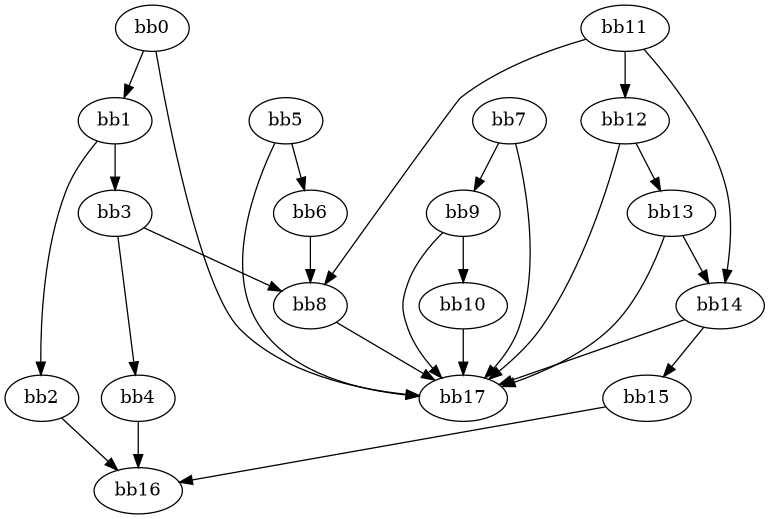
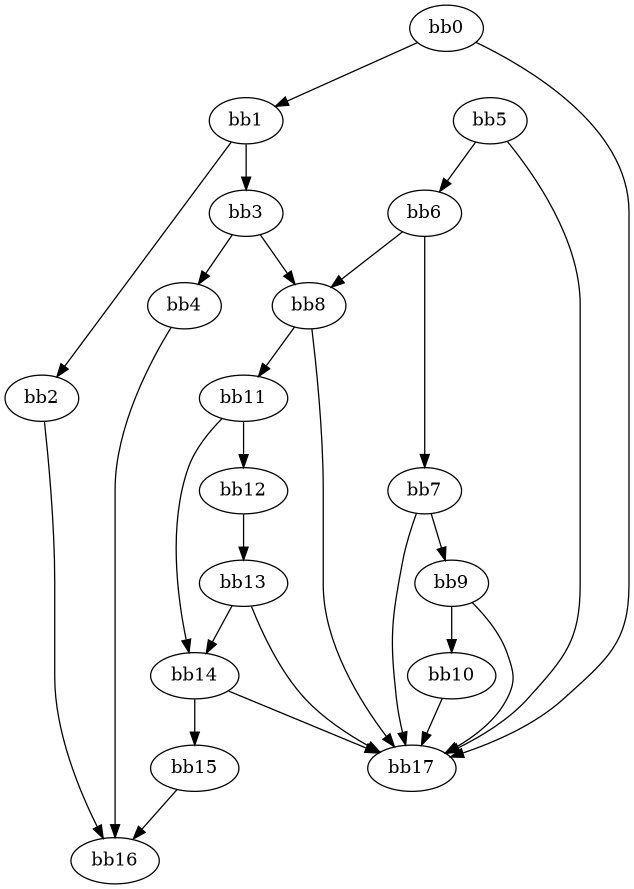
(437, 129) -> (280, 346)
(576, 267) -> none
none -> (425, 345)
